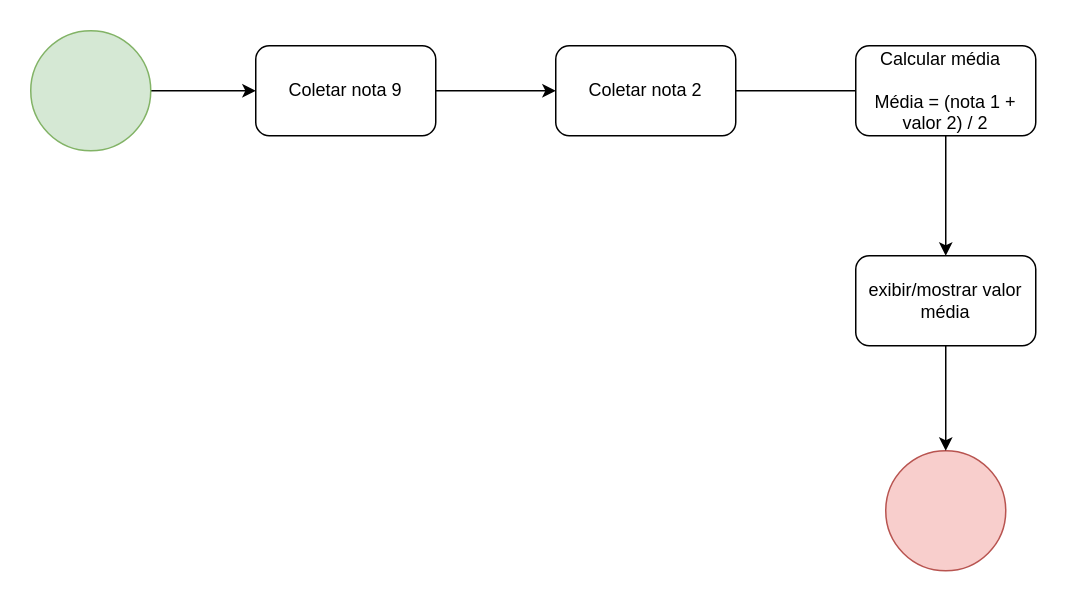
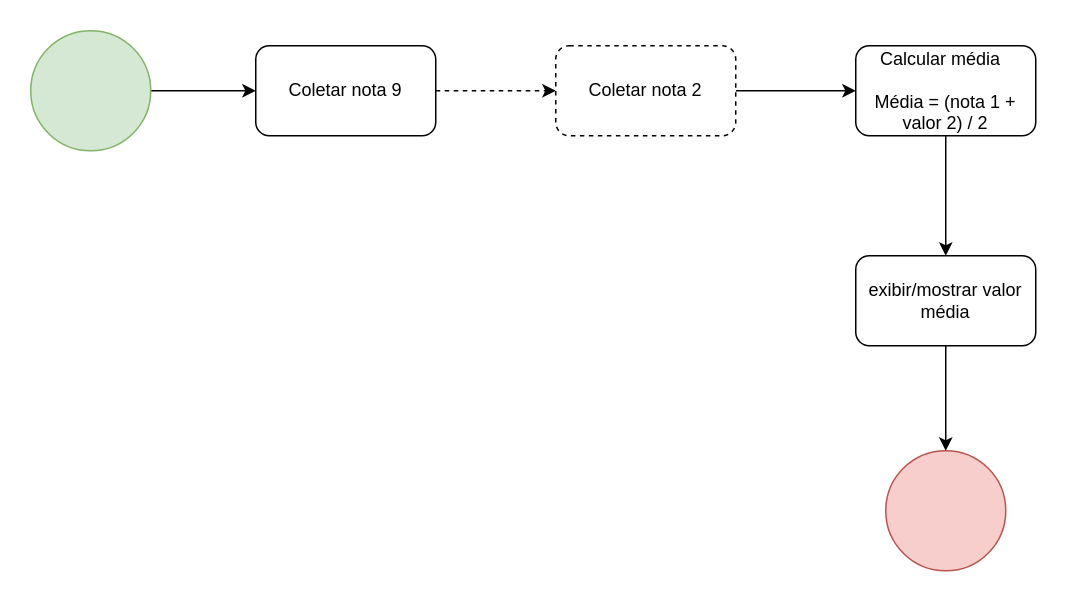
(491, 91) -> (491, 91)
(646, 91) -> (646, 91)
(848, 91) -> (844, 91)
